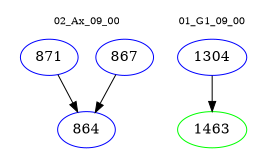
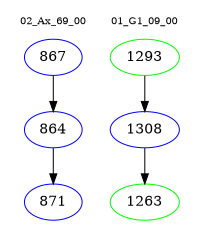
(87, 22) -> (53, 22)
none -> (145, 57)
(212, 57) -> (145, 130)
(65, 89) -> (53, 161)
(212, 130) -> (145, 202)
